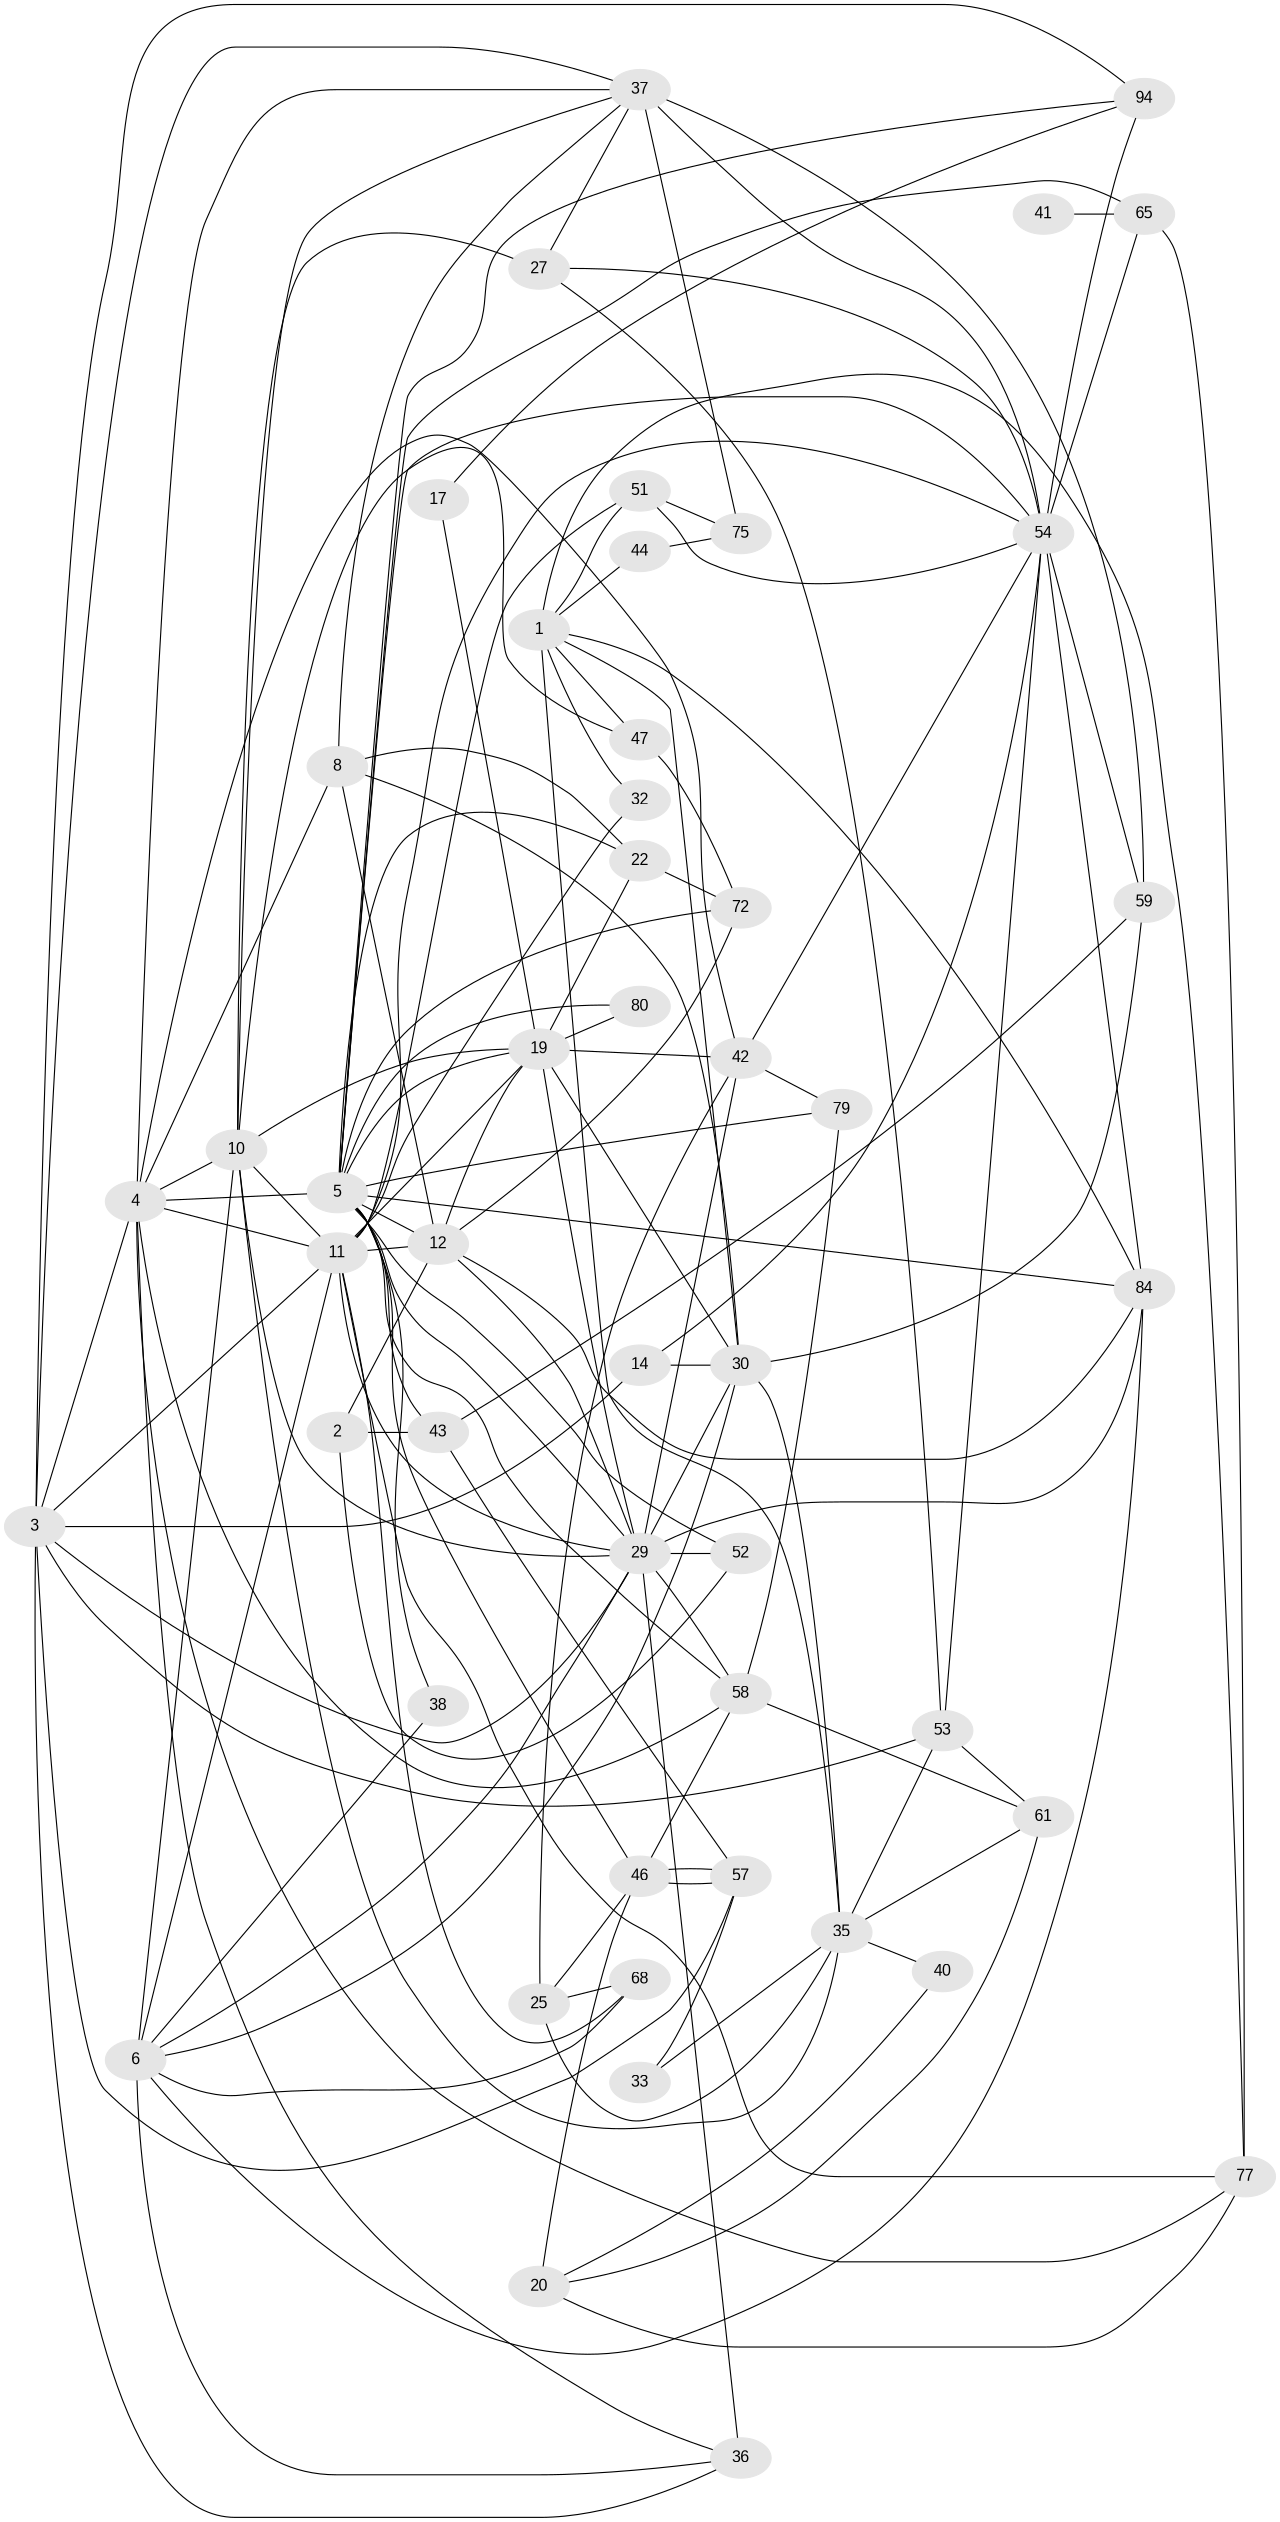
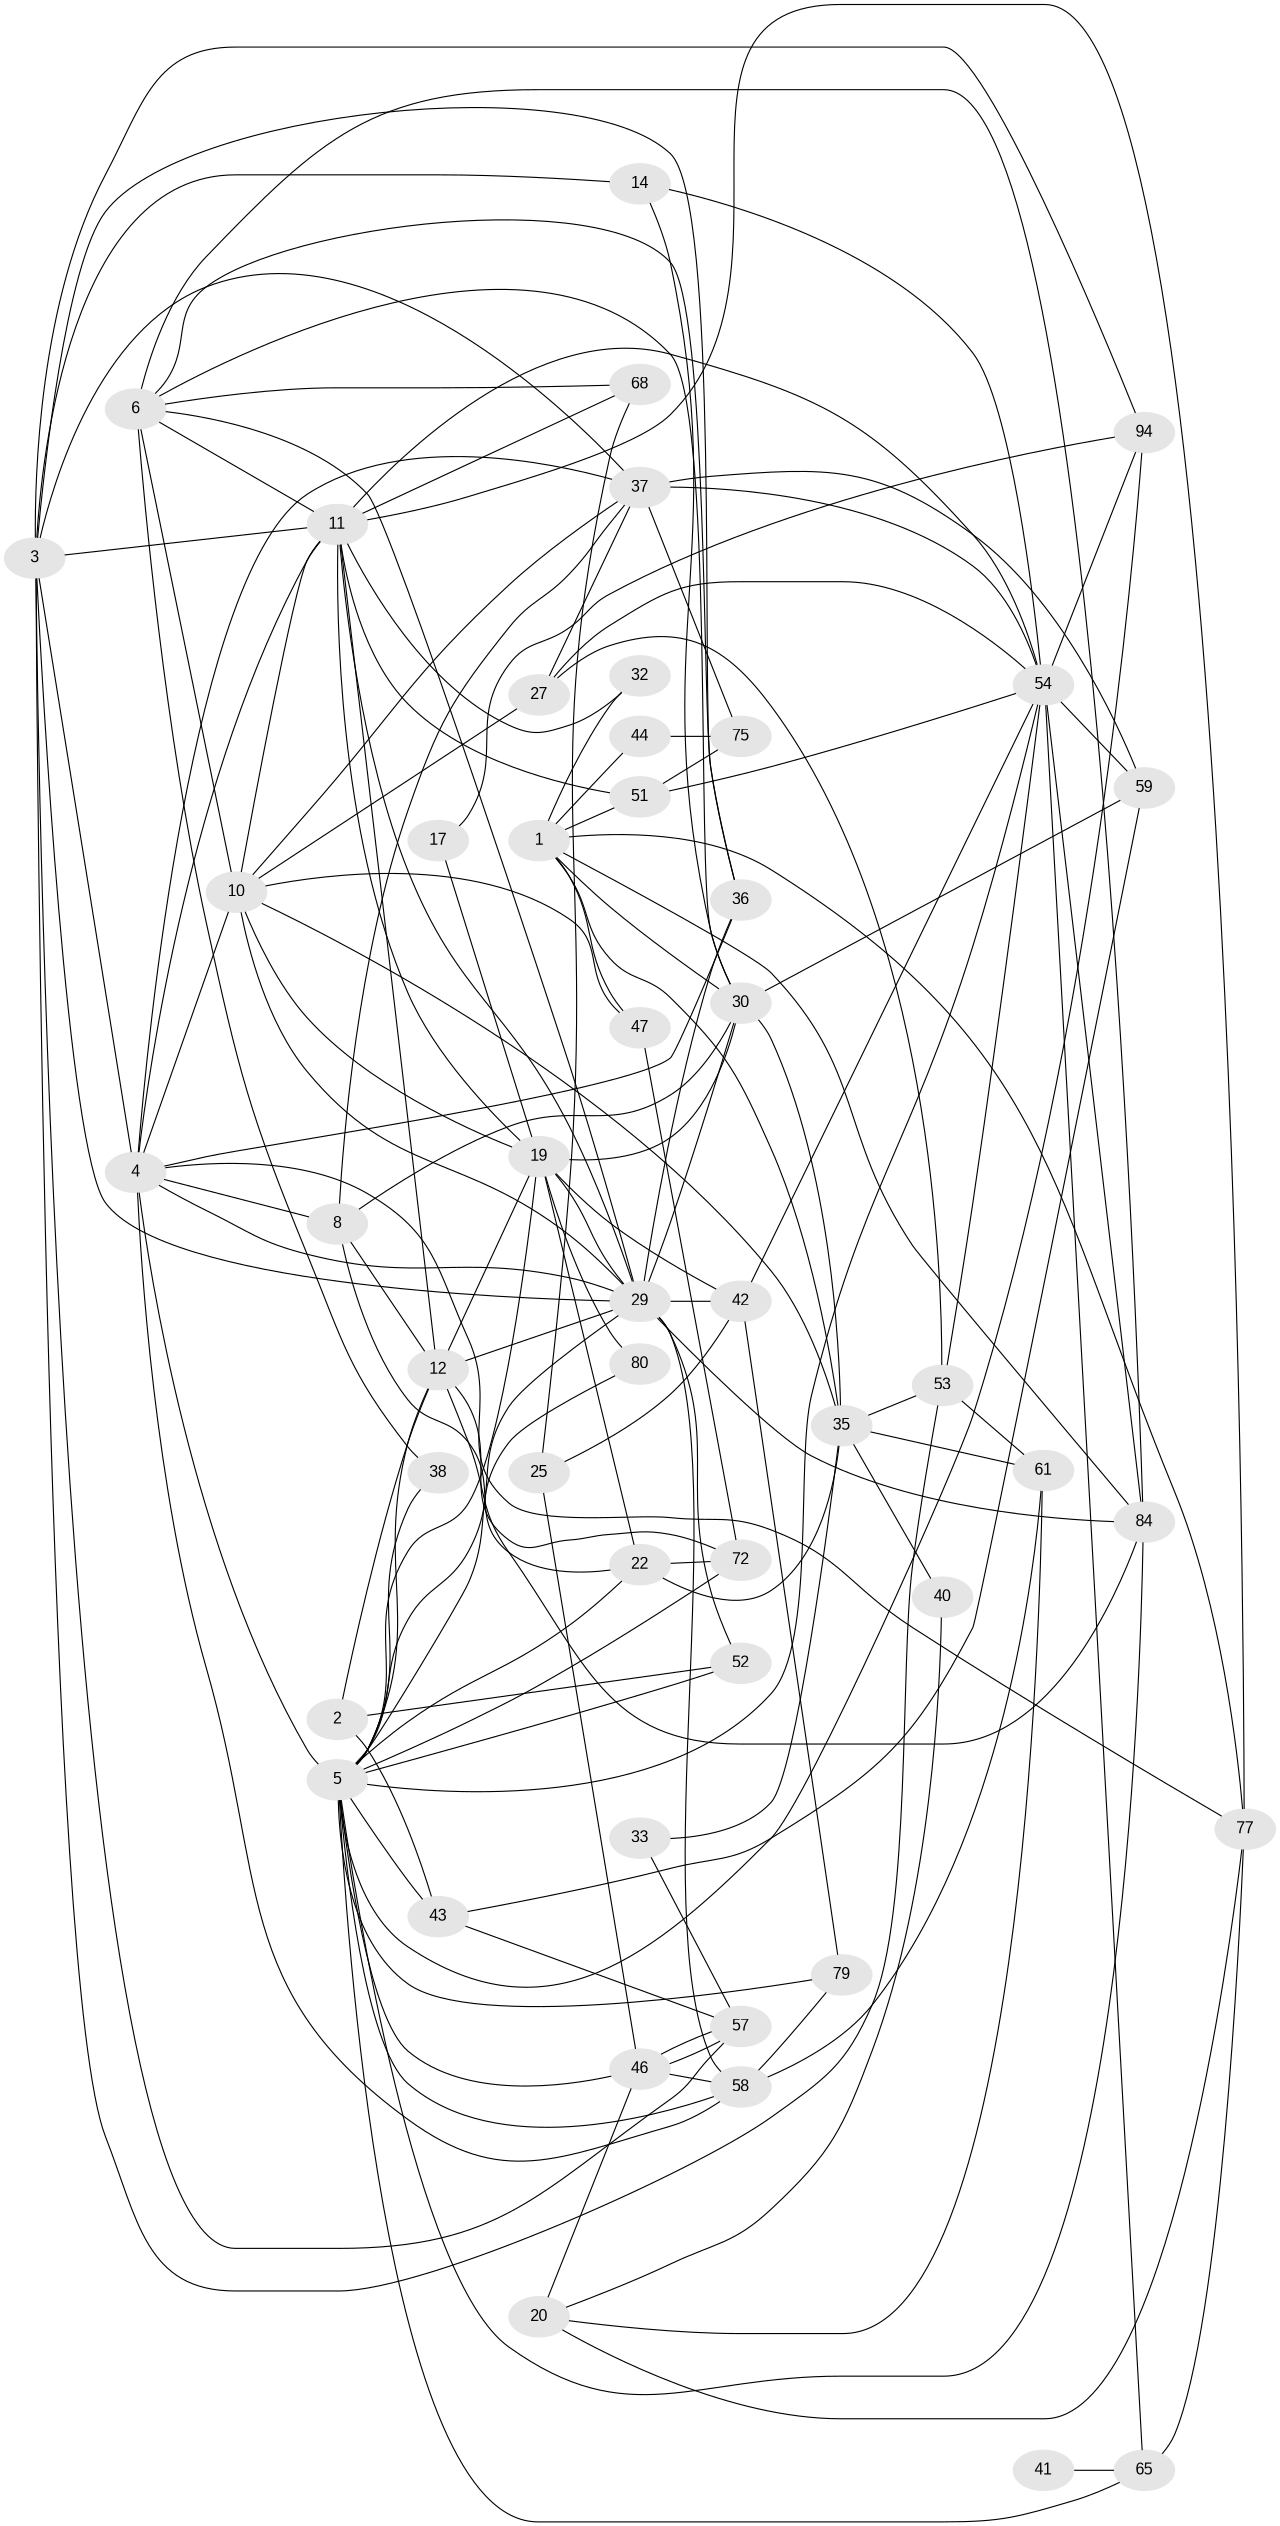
(388, 462) -> (379, 1267)
(687, 2105) -> (790, 1574)
